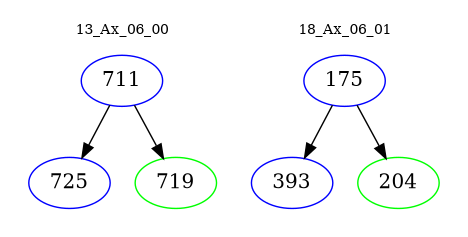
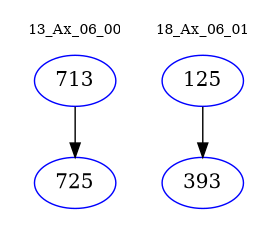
(122, 81) -> (75, 81)
(345, 81) -> (203, 81)
(176, 183) -> none
(398, 183) -> none
